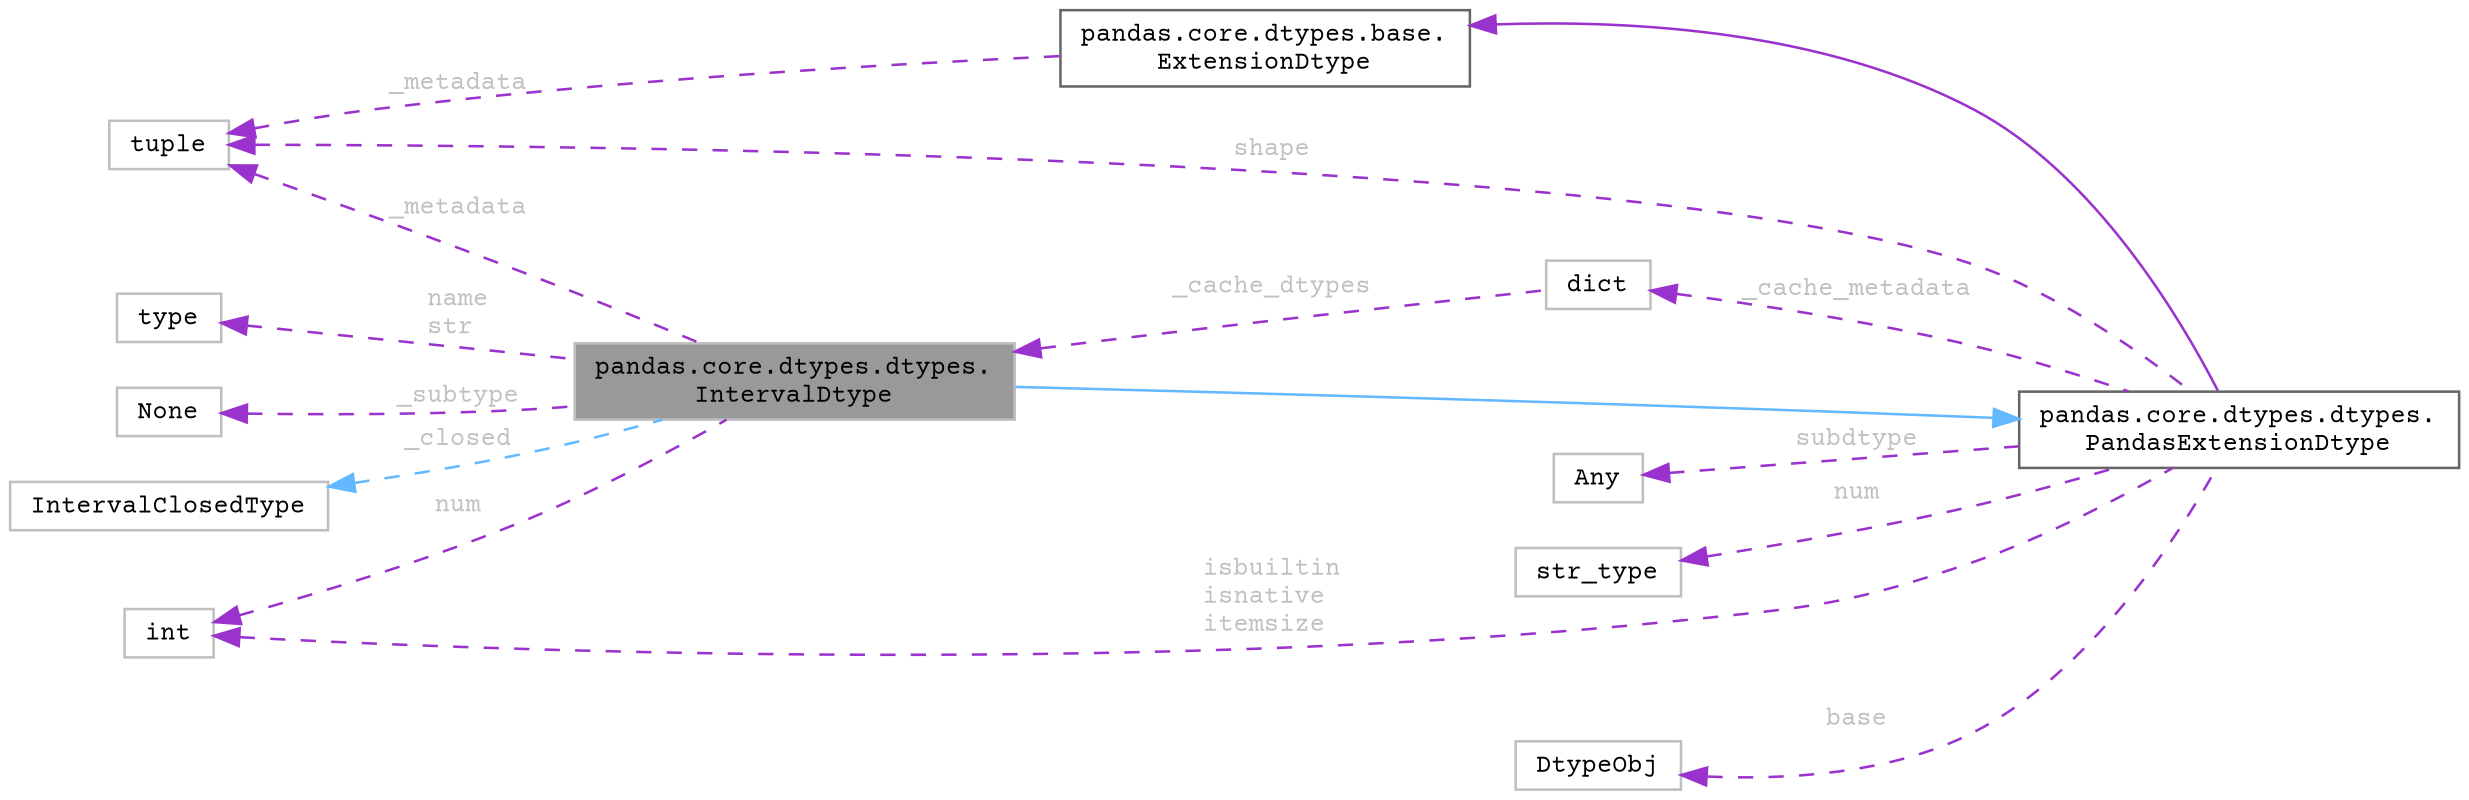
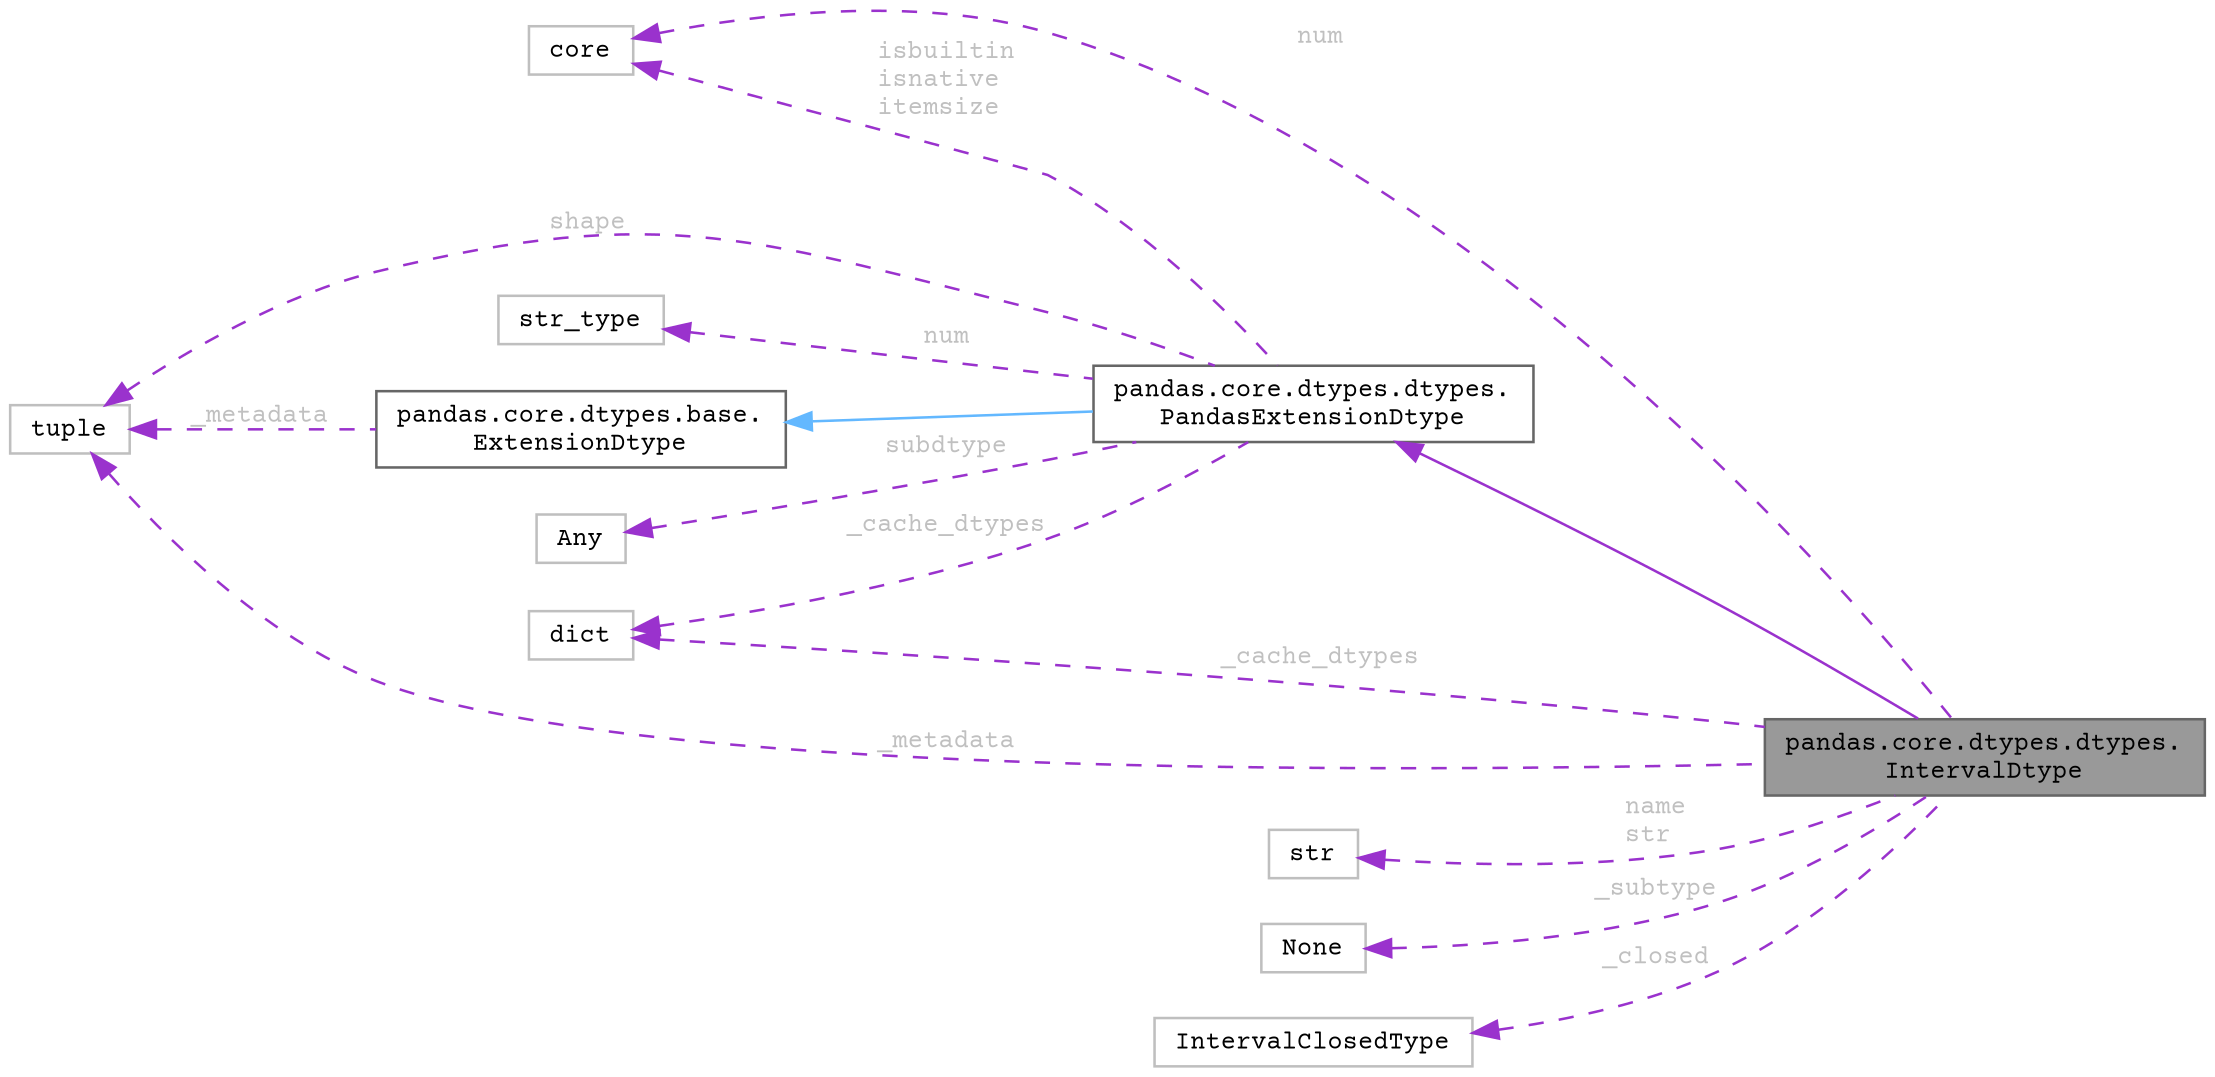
(1922, 86) -> (953, 416)
(1850, 289) -> (940, 525)
(169, 318) -> (1313, 854)
(1293, 318) -> (1213, 677)
(795, 381) -> (1985, 757)
(1504, 401) -> (1672, 580)
(509, 457) -> (1746, 957)
(169, 633) -> (581, 50)
(1598, 765) -> none
